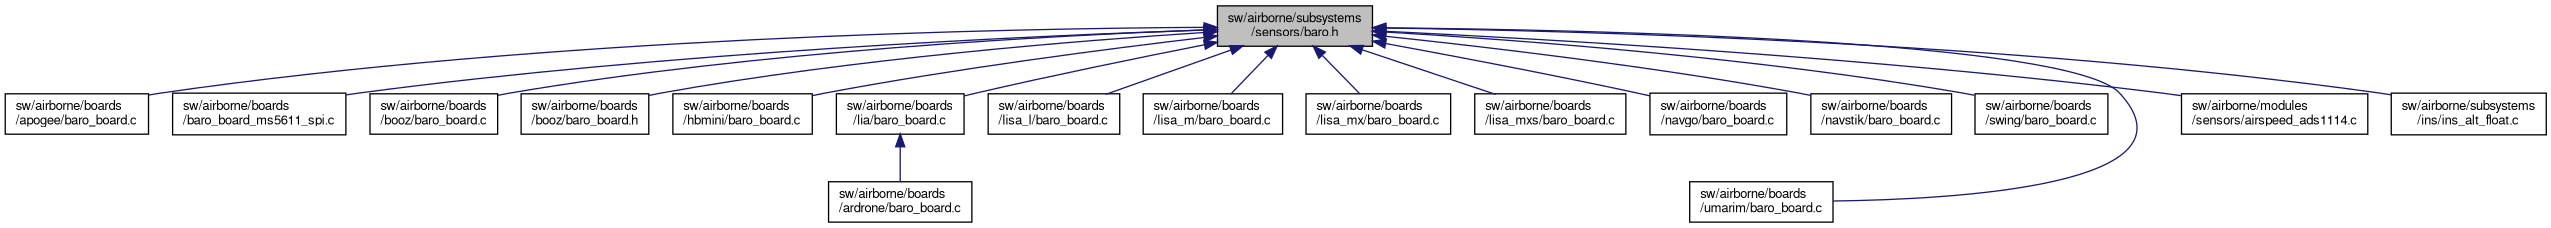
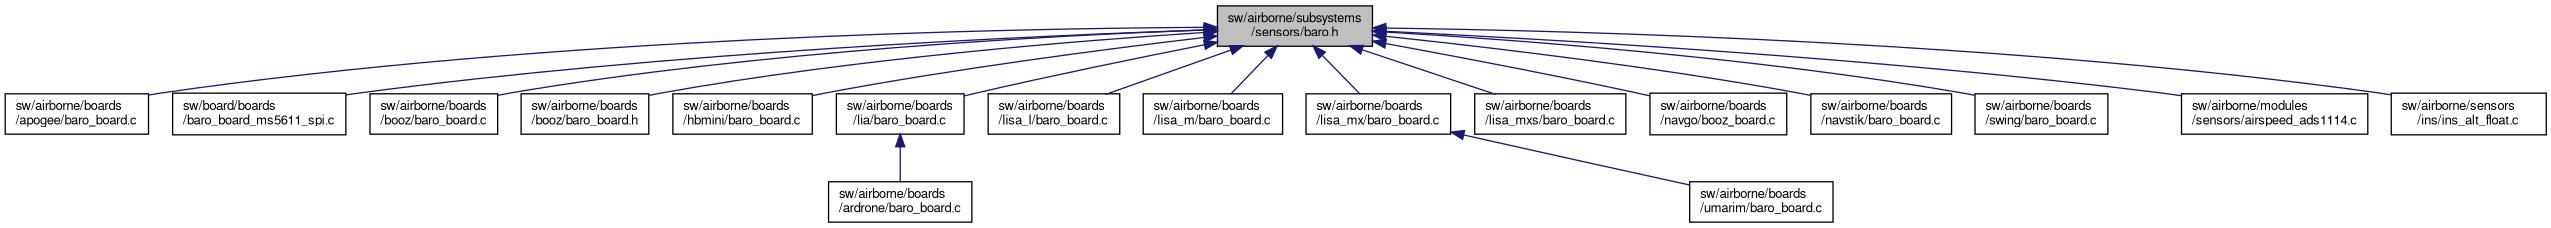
(2047, 68) -> (1577, 160)
(259, 114) -> (259, 114)
(1718, 114) -> (1718, 114)
(2469, 114) -> (2469, 114)
